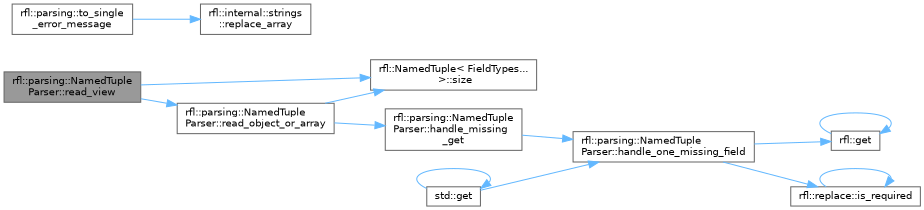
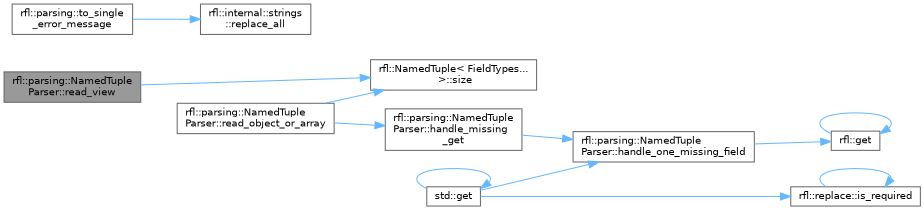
(256, 19) -> (256, 19)
(154, 101) -> none
(765, 173) -> (630, 196)
